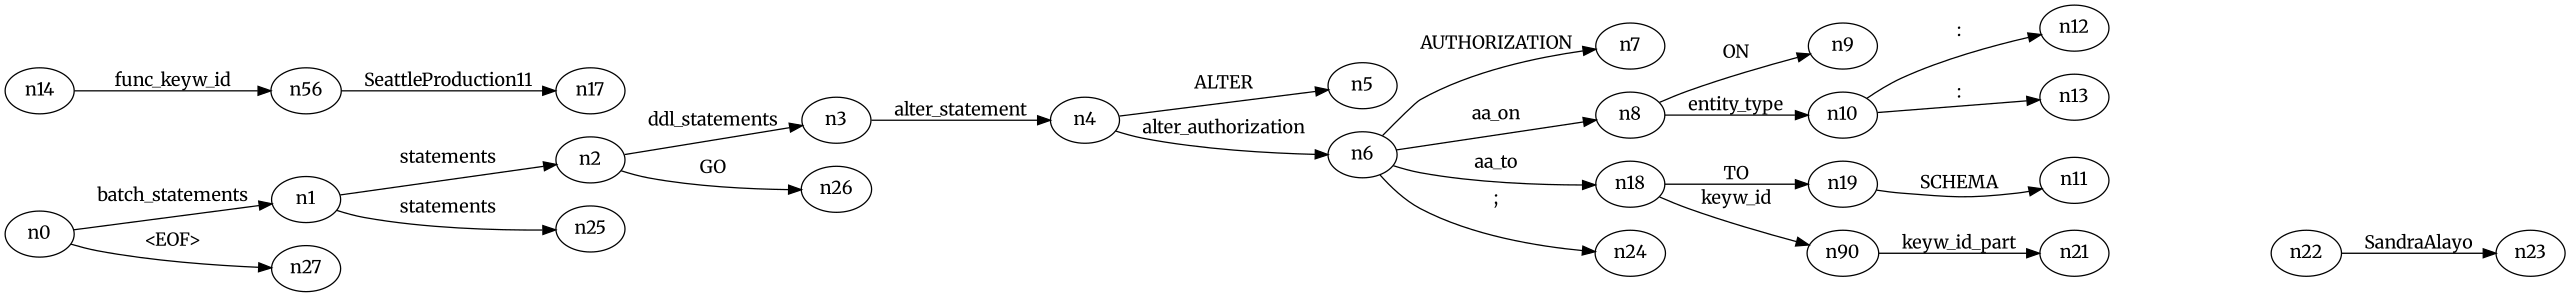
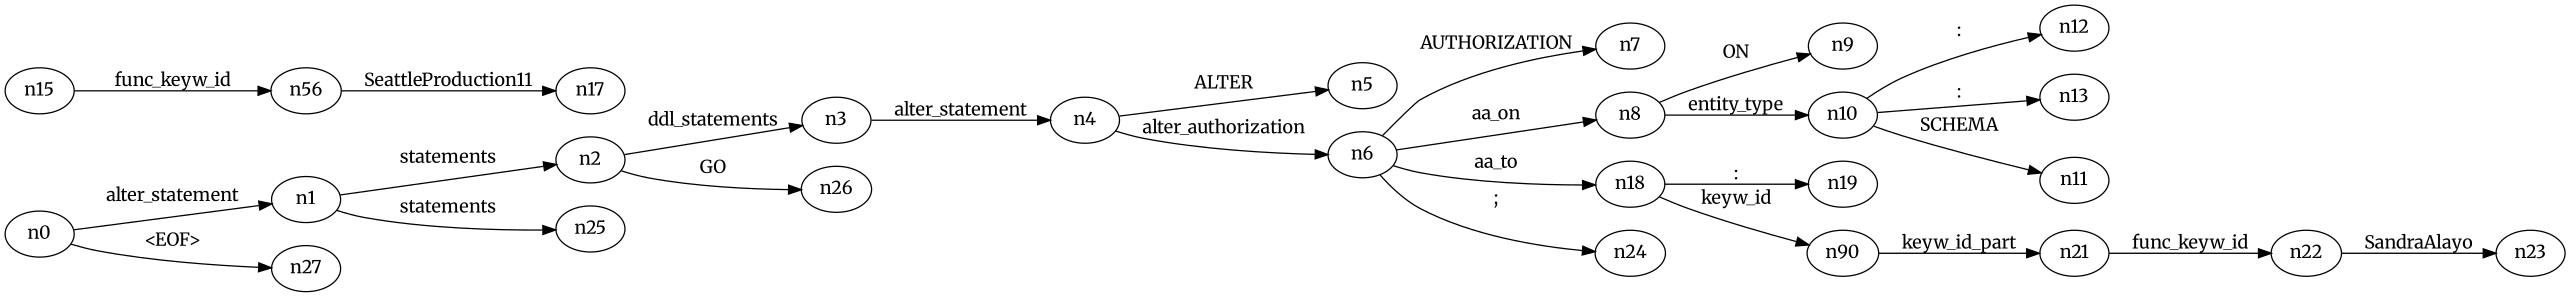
(40, 91) -> (40, 91)
(1736, 175) -> (1736, 175)
(173, 196) -> (173, 196)
(1953, 197) -> (1951, 150)
none -> (2184, 253)
